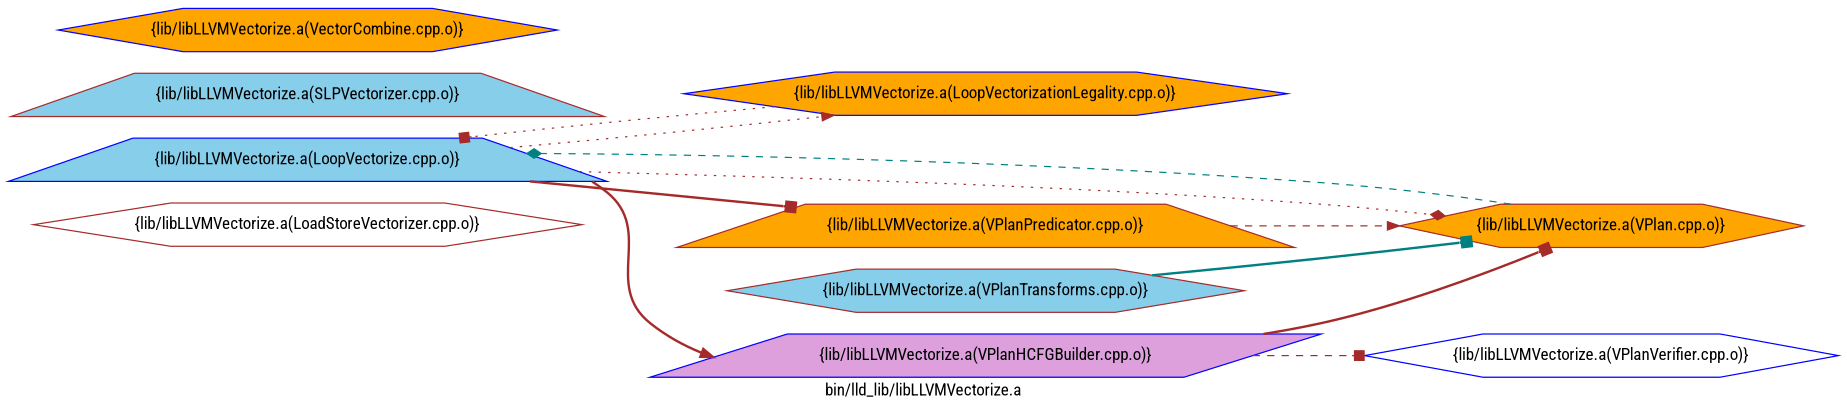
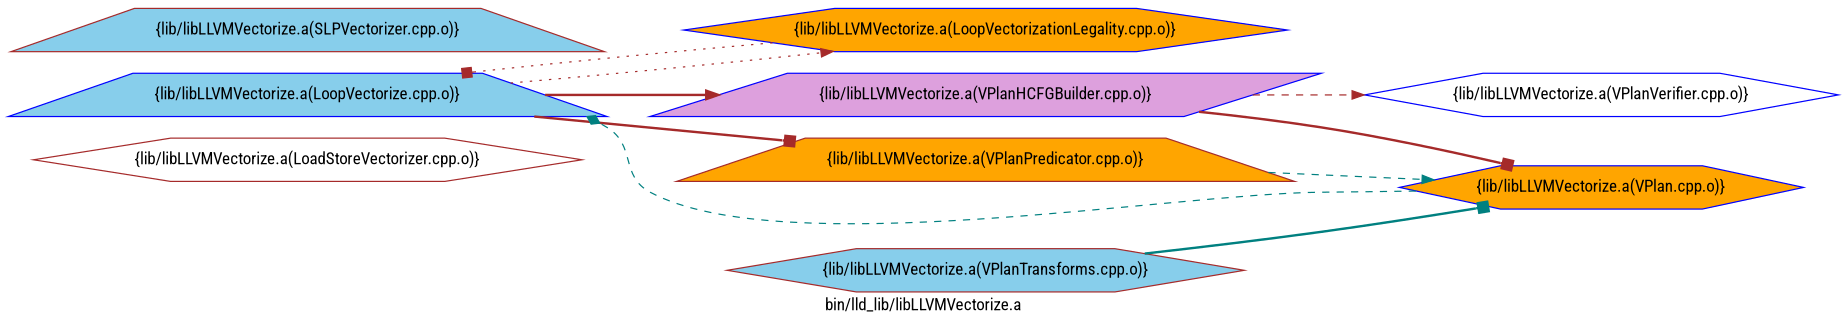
(308, 30) -> none
(1005, 186) -> none
(1309, 226) -> (1345, 176)
(1601, 226) -> (1601, 187)
(1302, 356) -> (1302, 95)
